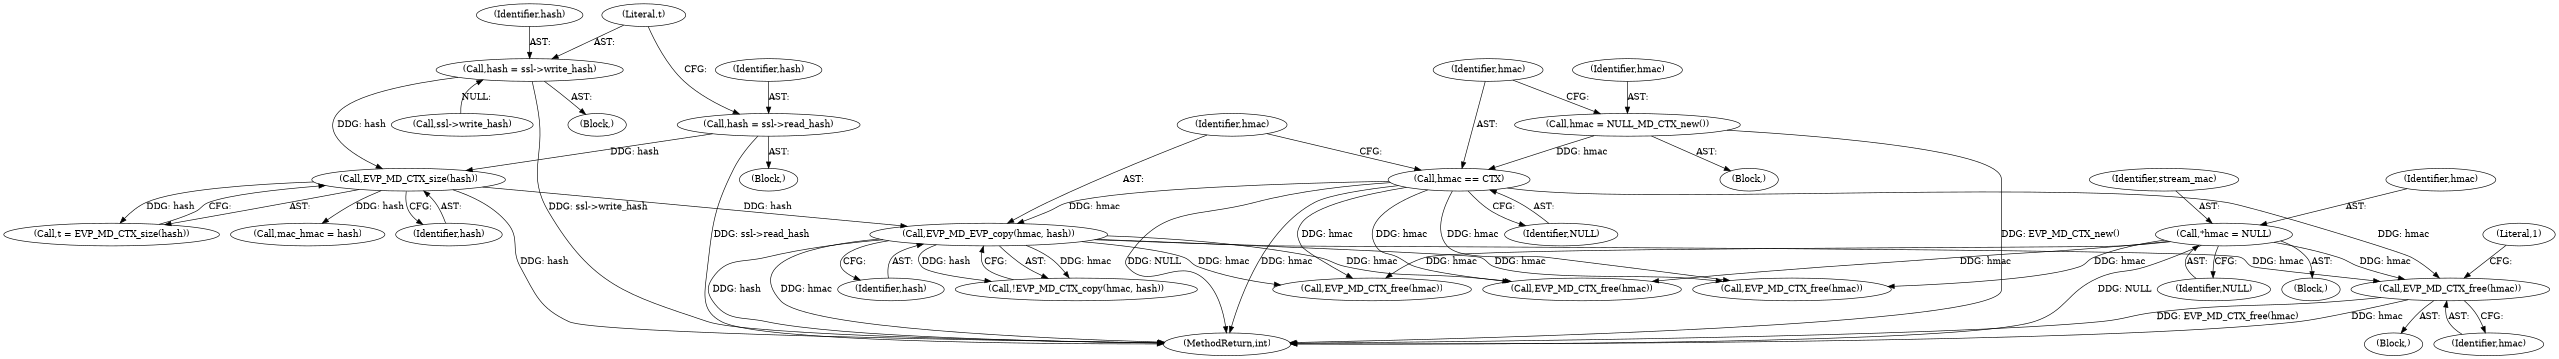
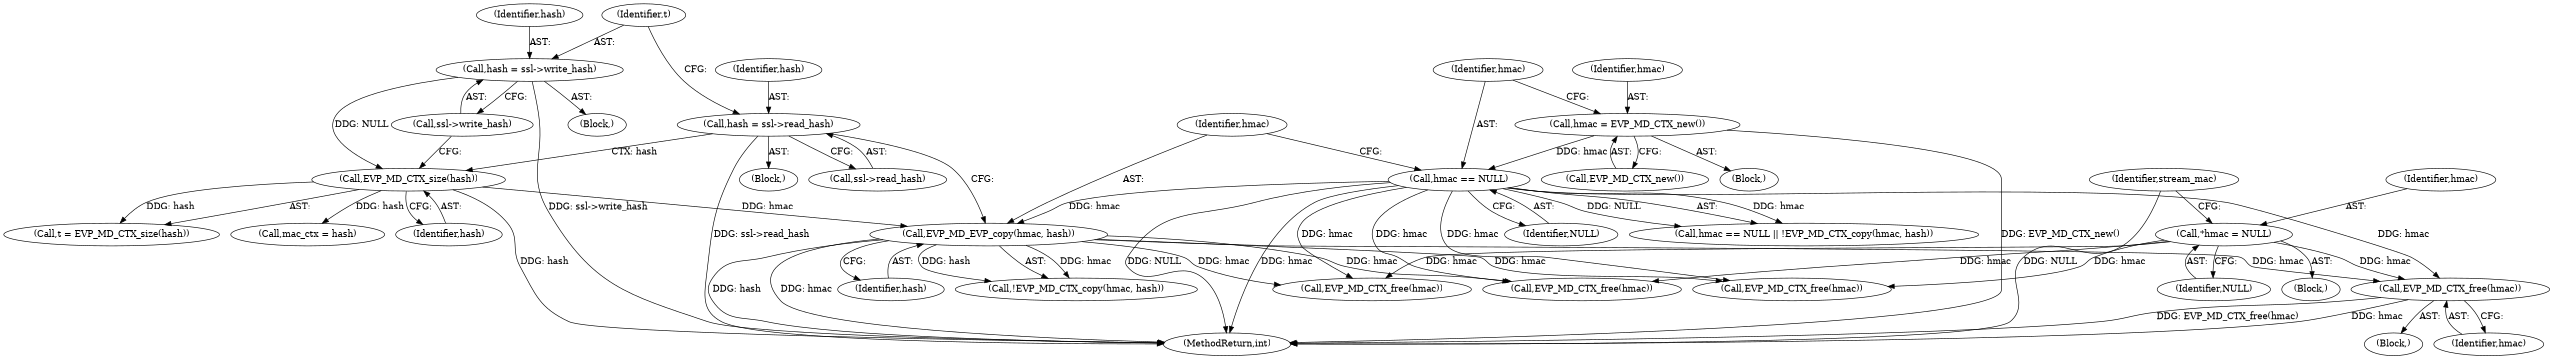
(644, 15) -> (644, 15)
none -> (500, 96)
(478, 97) -> (478, 97)
(362, 125) -> (362, 125)
(1627, 125) -> (1627, 125)
(635, 152) -> (635, 152)
none -> (878, 180)
(1459, 180) -> (1459, 180)
none -> (1625, 180)
(236, 196) -> (438, 150)
(768, 207) -> (768, 207)
(2211, 207) -> (2211, 207)
(308, 235) -> (308, 235)
none -> (1804, 235)
(2519, 235) -> none
(991, 272) -> (920, 153)
(1760, 340) -> (2012, 320)
